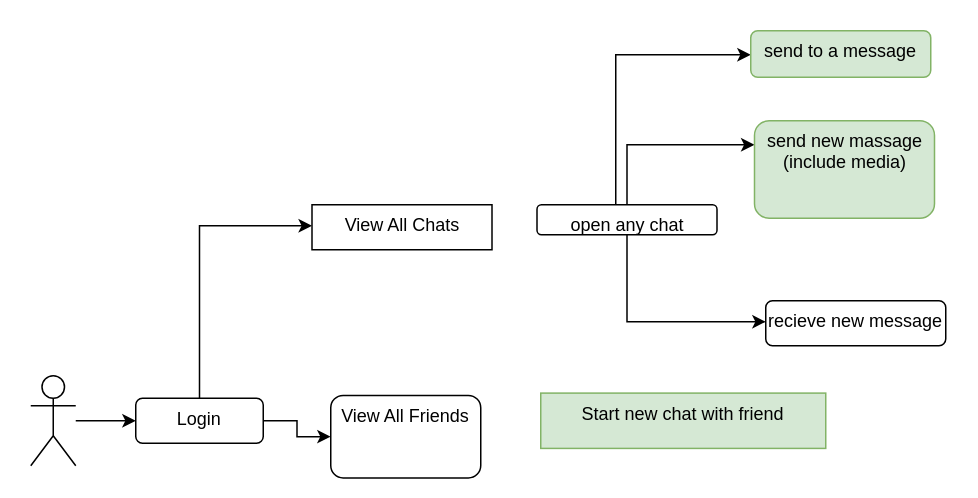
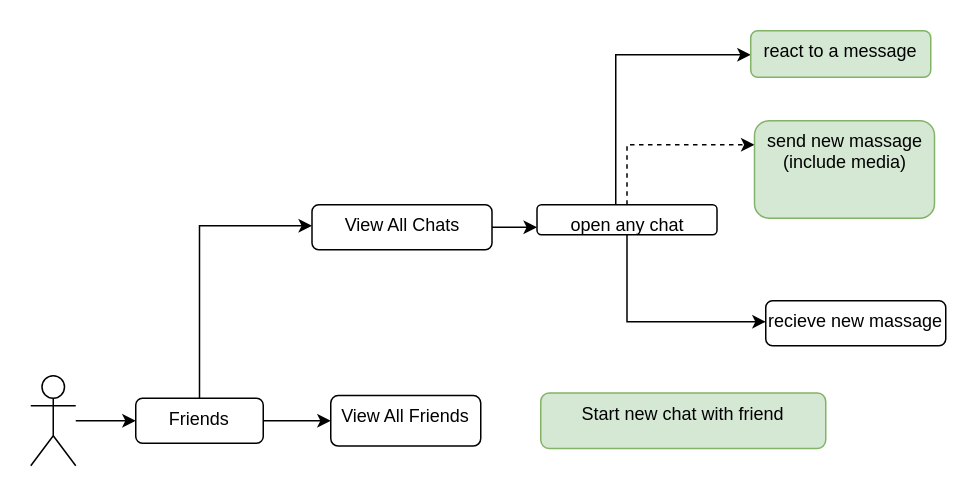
(841, 52) -> (841, 52)
(657, 145) -> (657, 145)
(402, 227) -> (402, 227)
none -> (509, 227)
(856, 333) -> (856, 333)
(200, 420) -> (200, 420)
(683, 421) -> (683, 421)
(406, 437) -> (406, 421)
